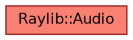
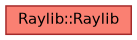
(66, 20) -> (69, 20)
